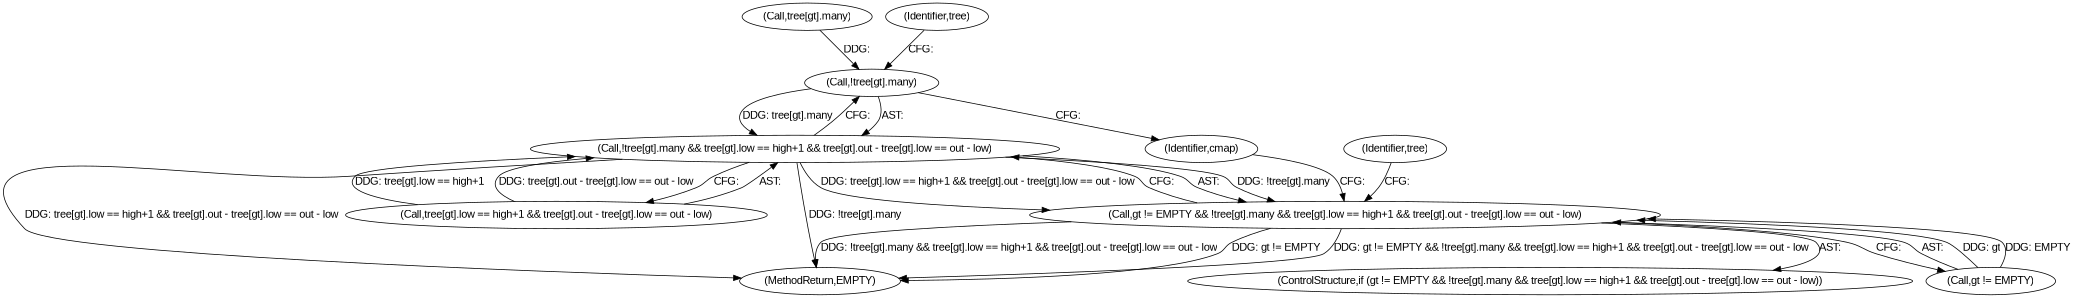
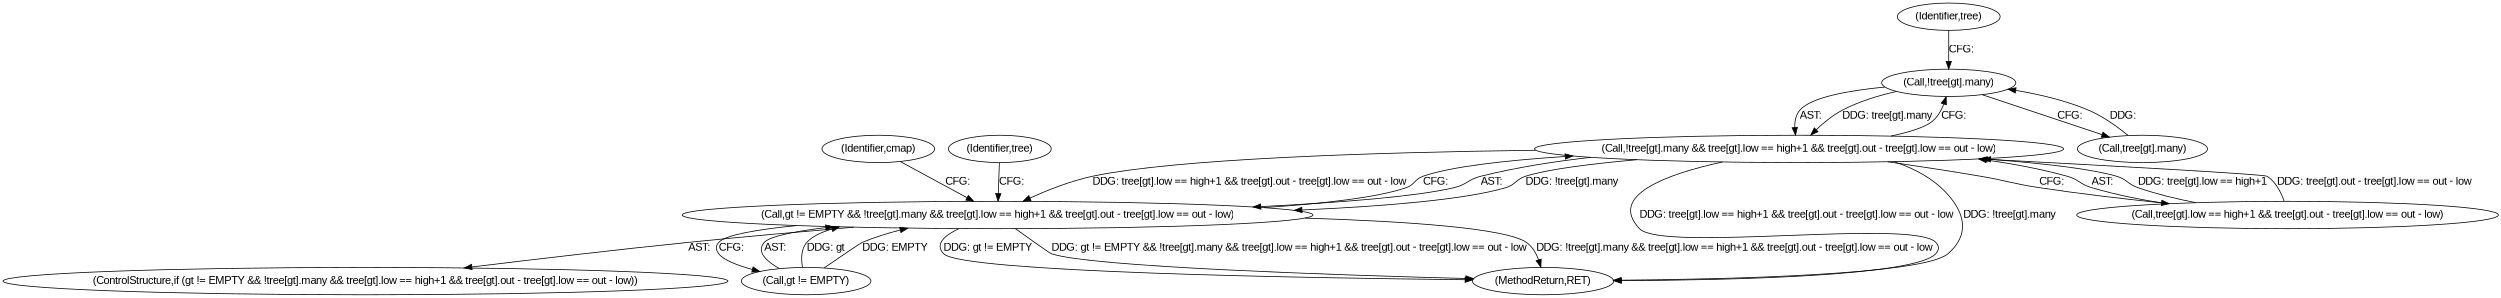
(1035, 116) -> (2042, 115)
(820, 281) -> (1543, 281)
